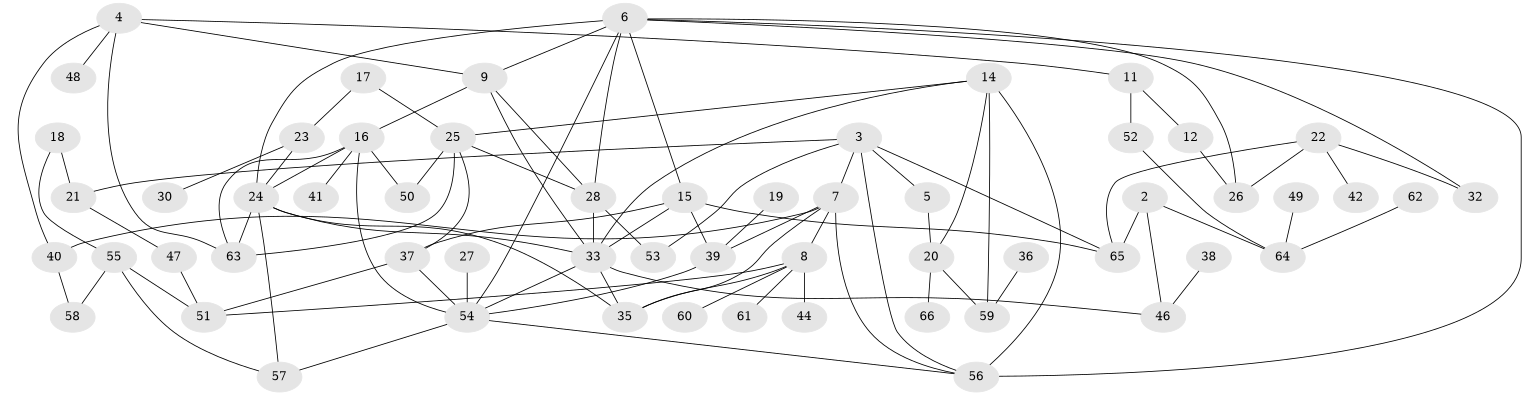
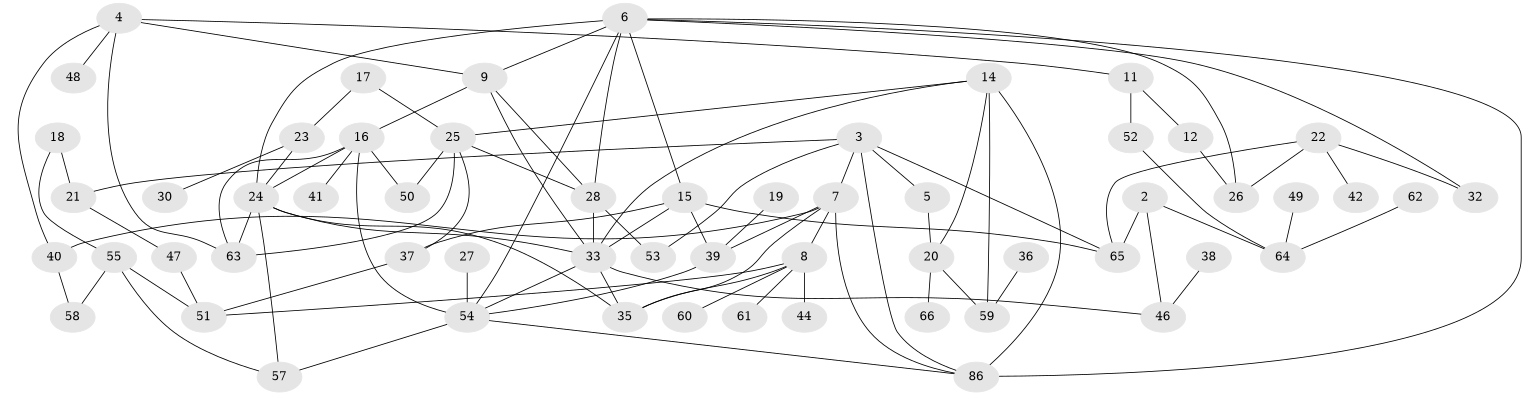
(437, 287) -> none
(976, 377) -> (976, 377)
